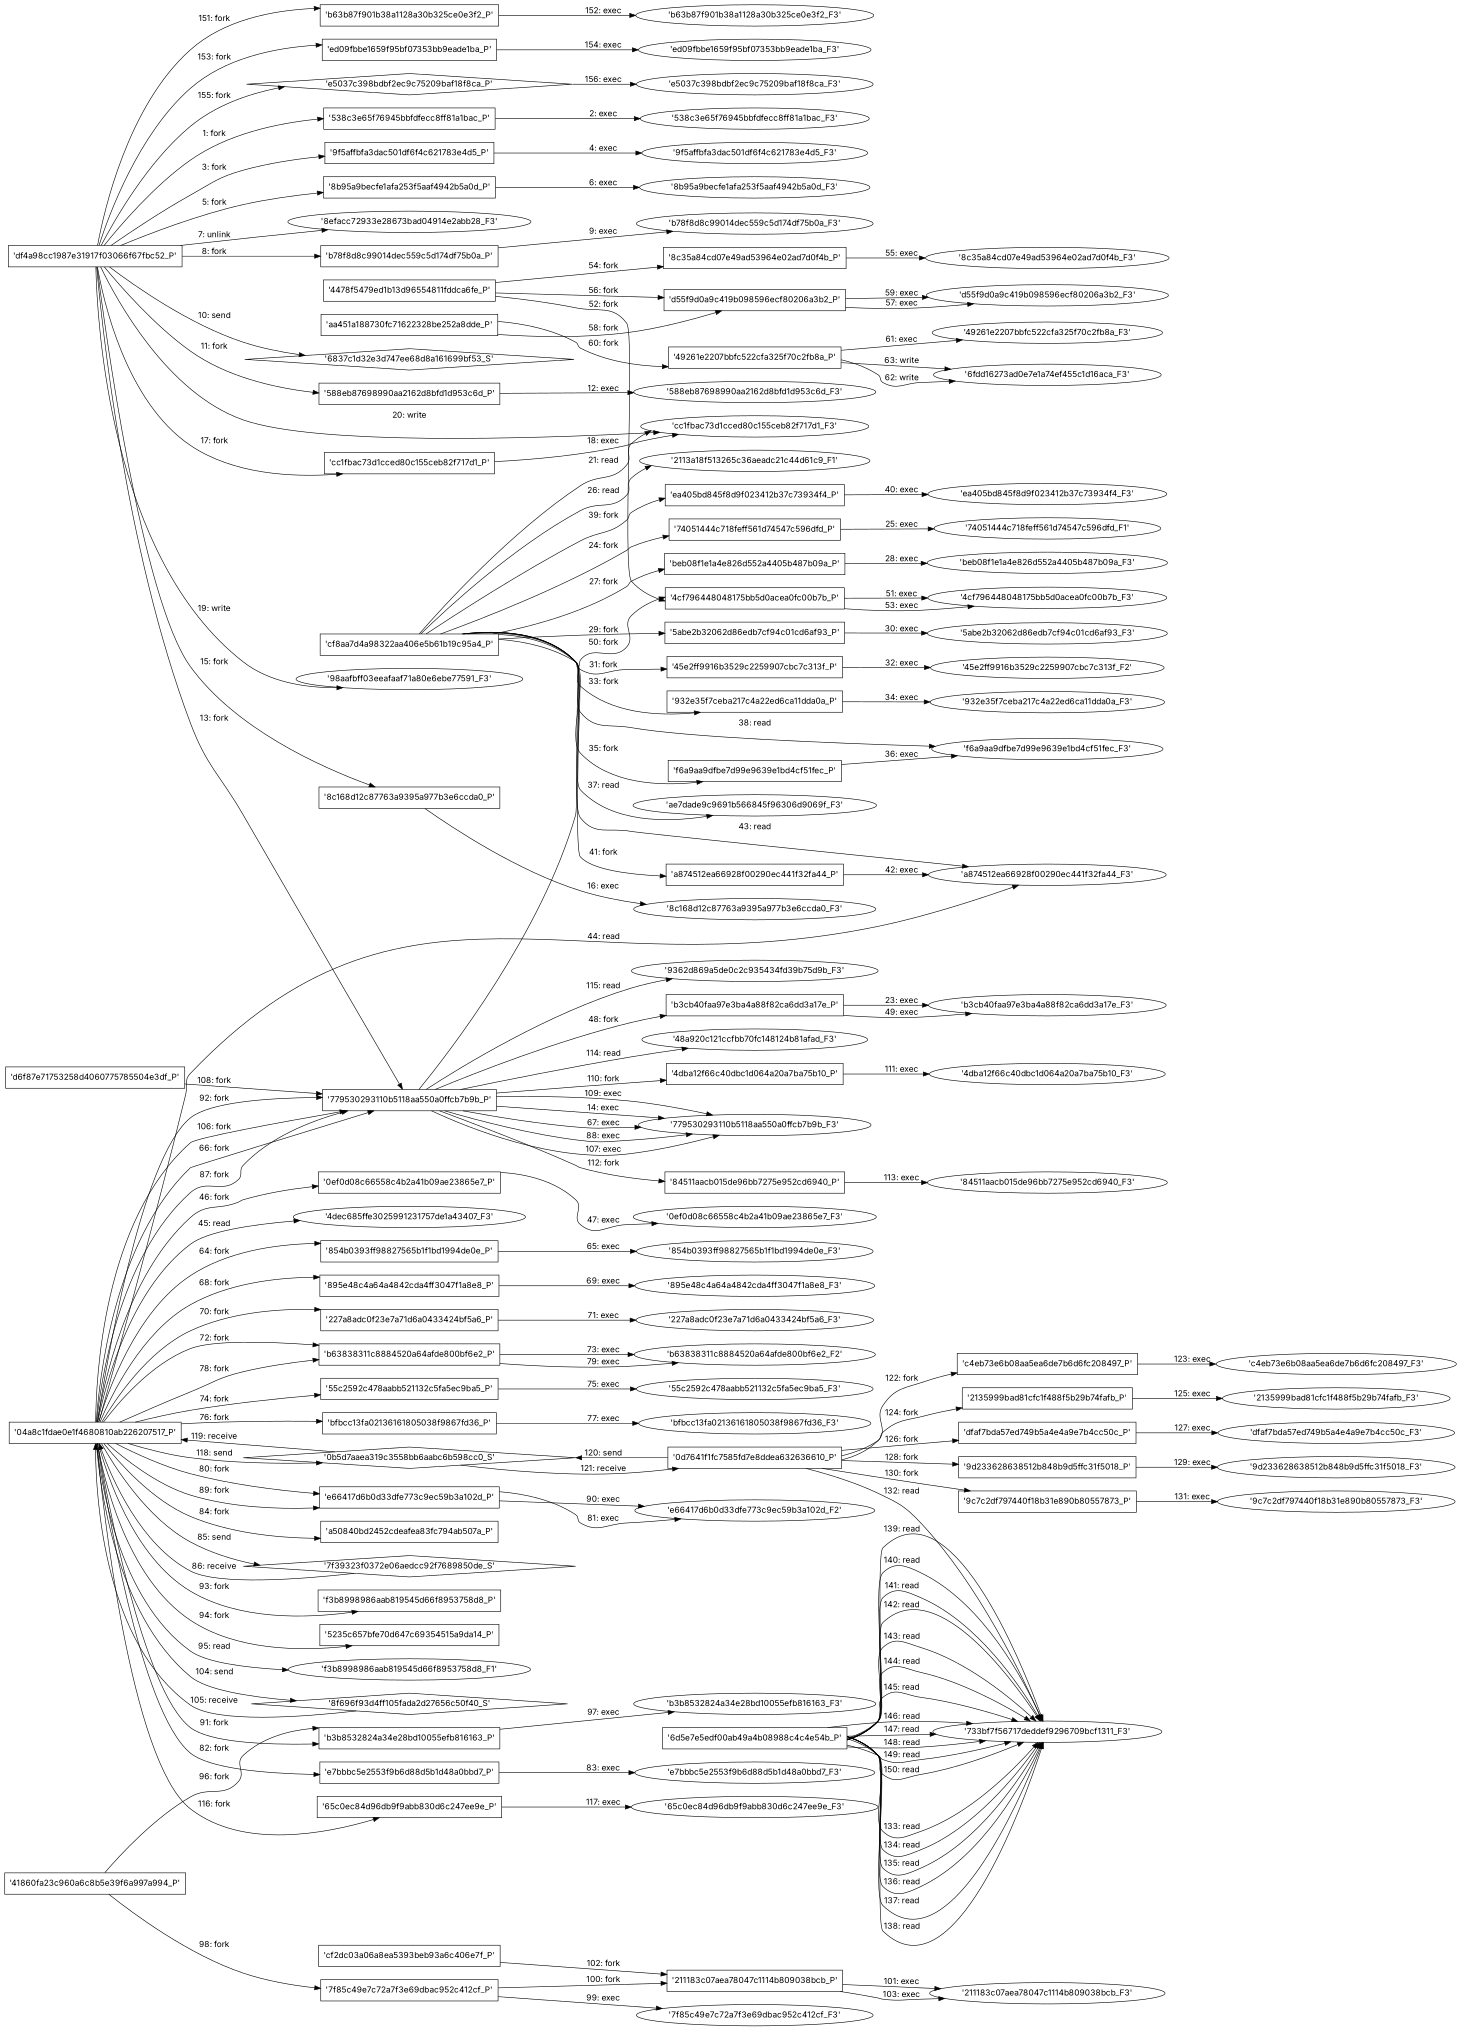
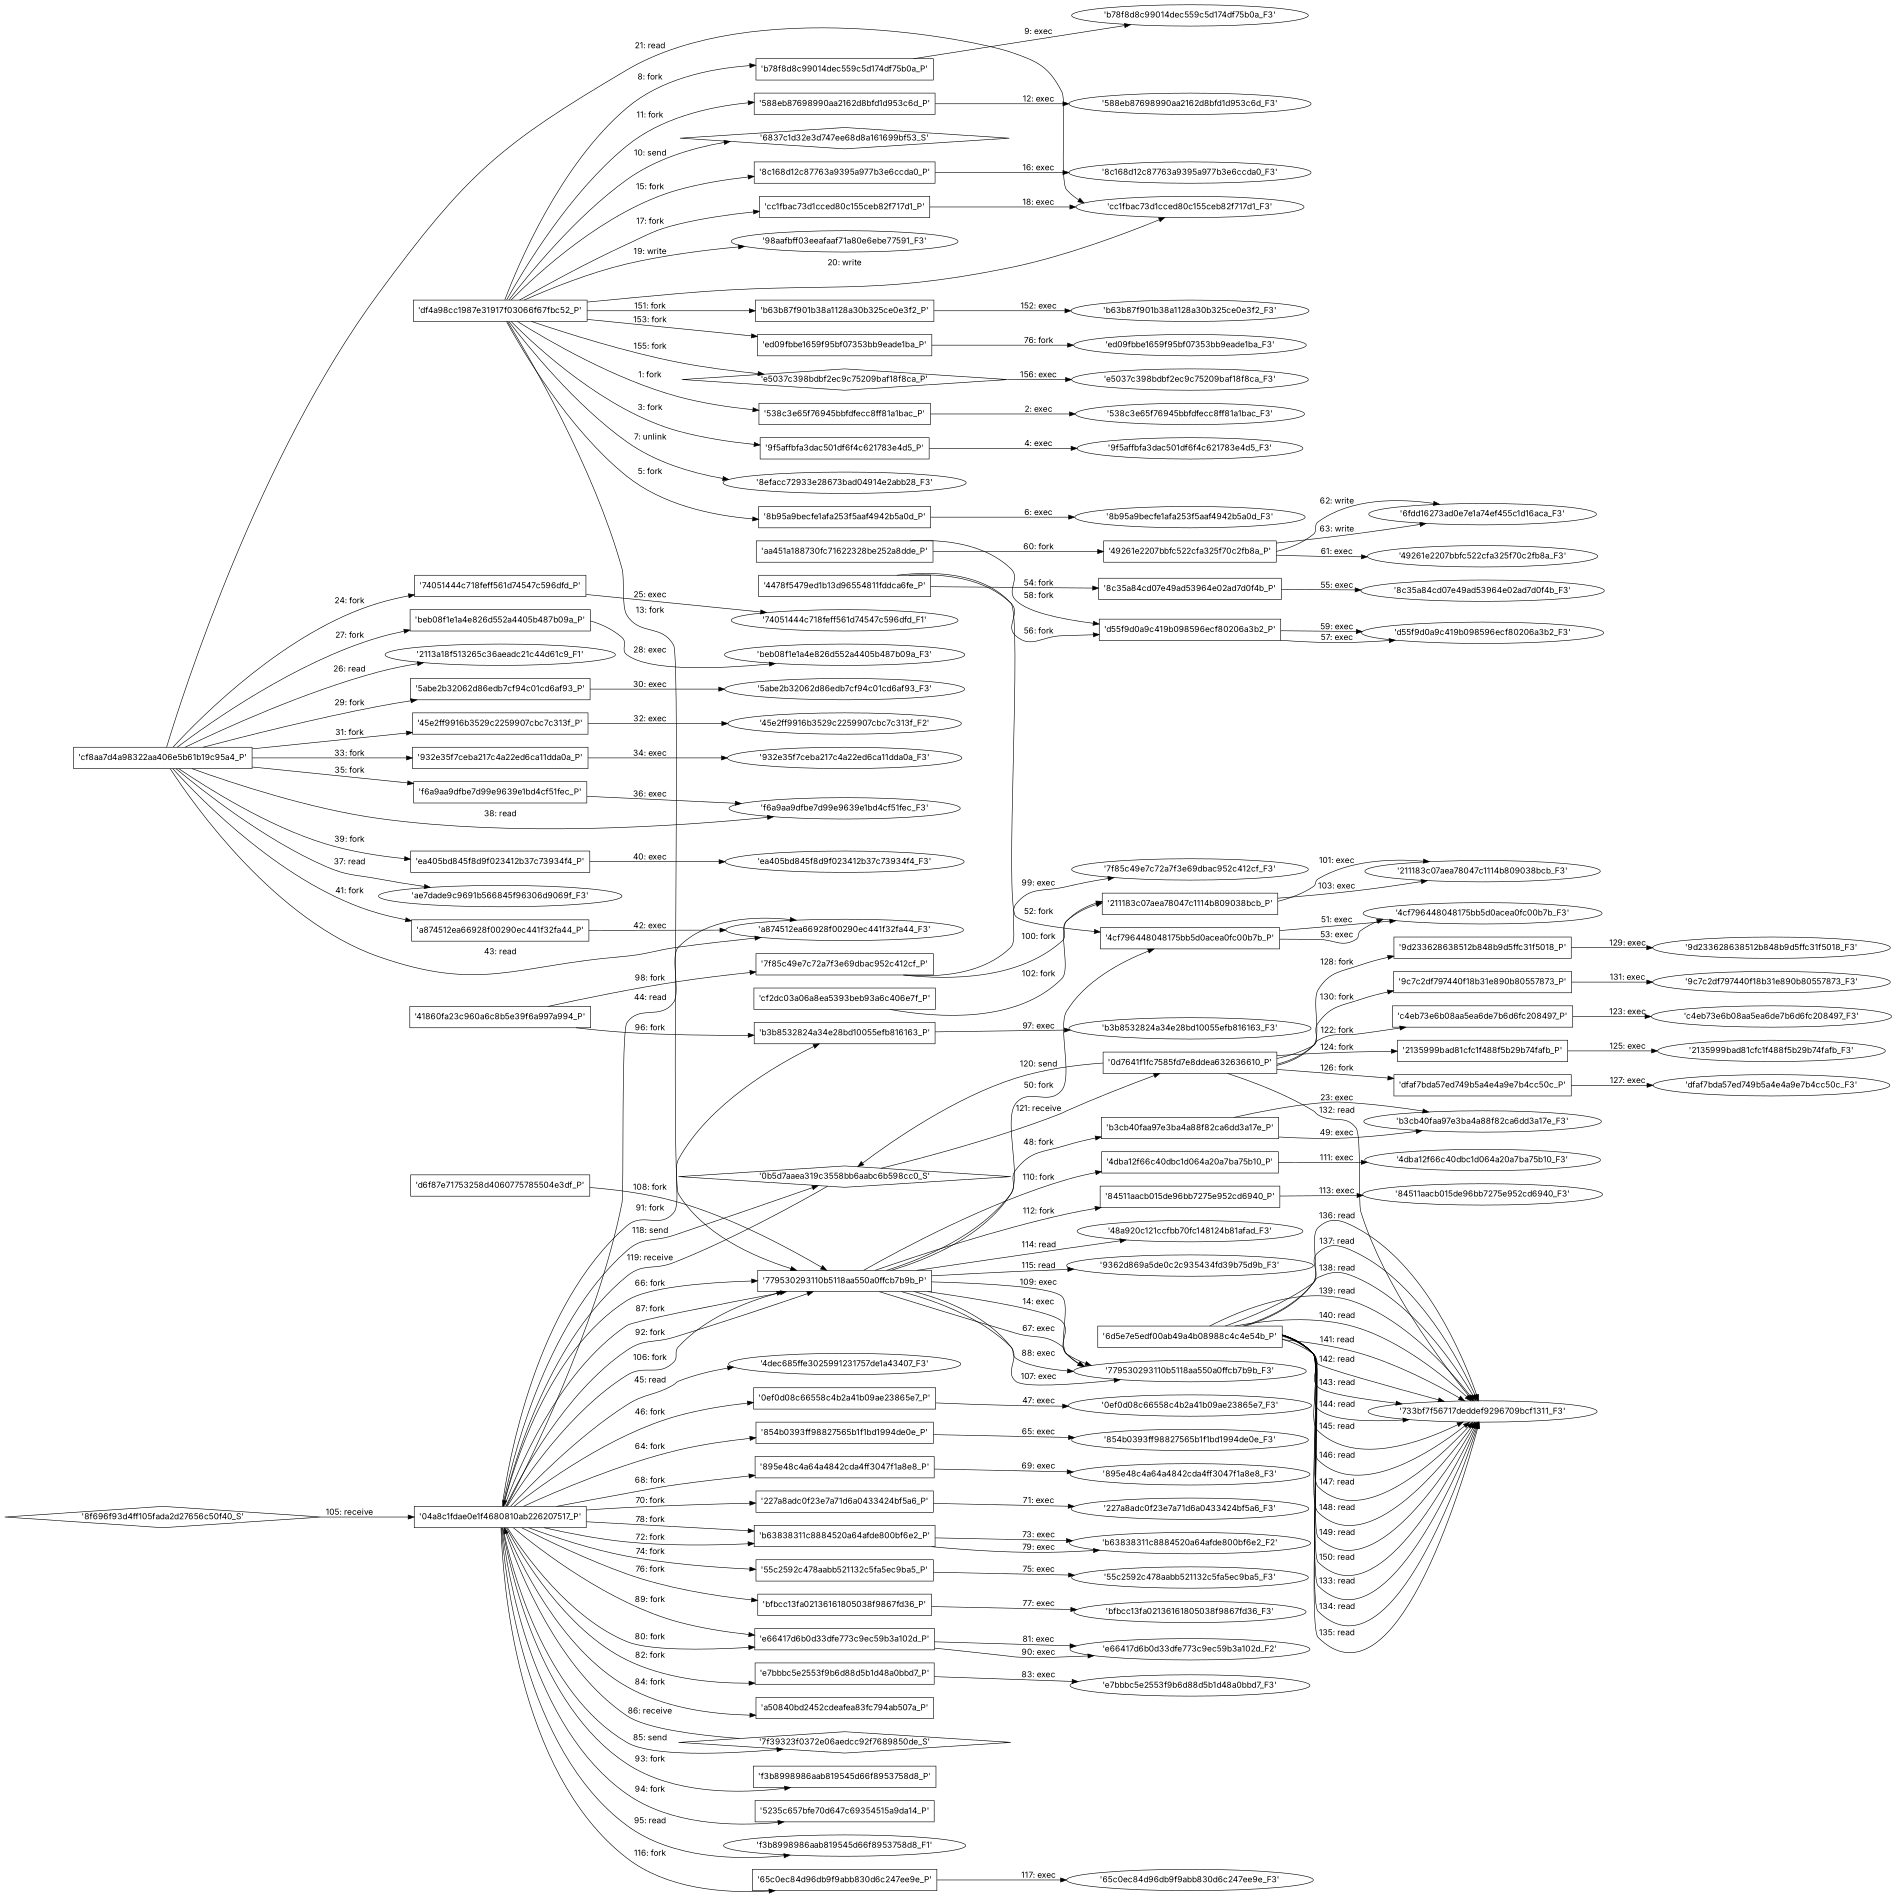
(604, 45) -> (1039, 341)
(143, 1617) -> none
